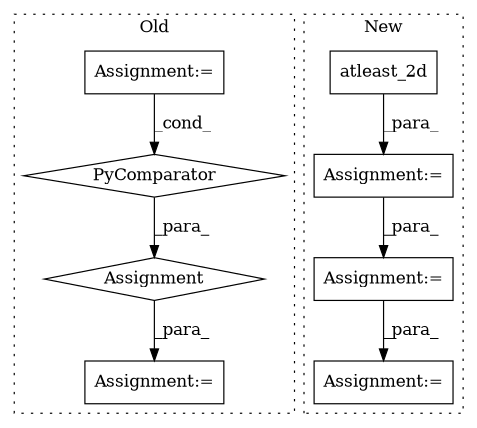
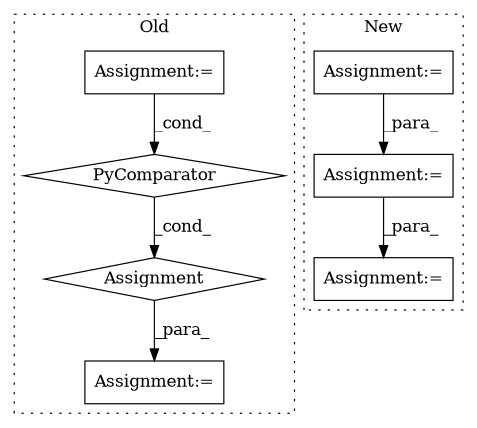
(384, 72) -> none
(182, 227) -> (183, 227)
